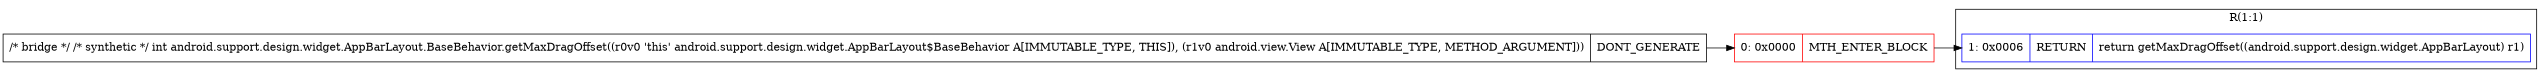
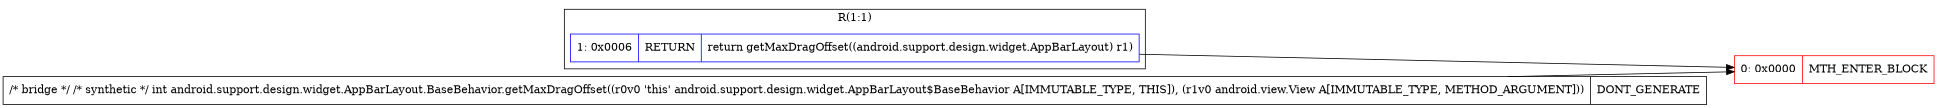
(1944, 48) -> (1433, 61)
